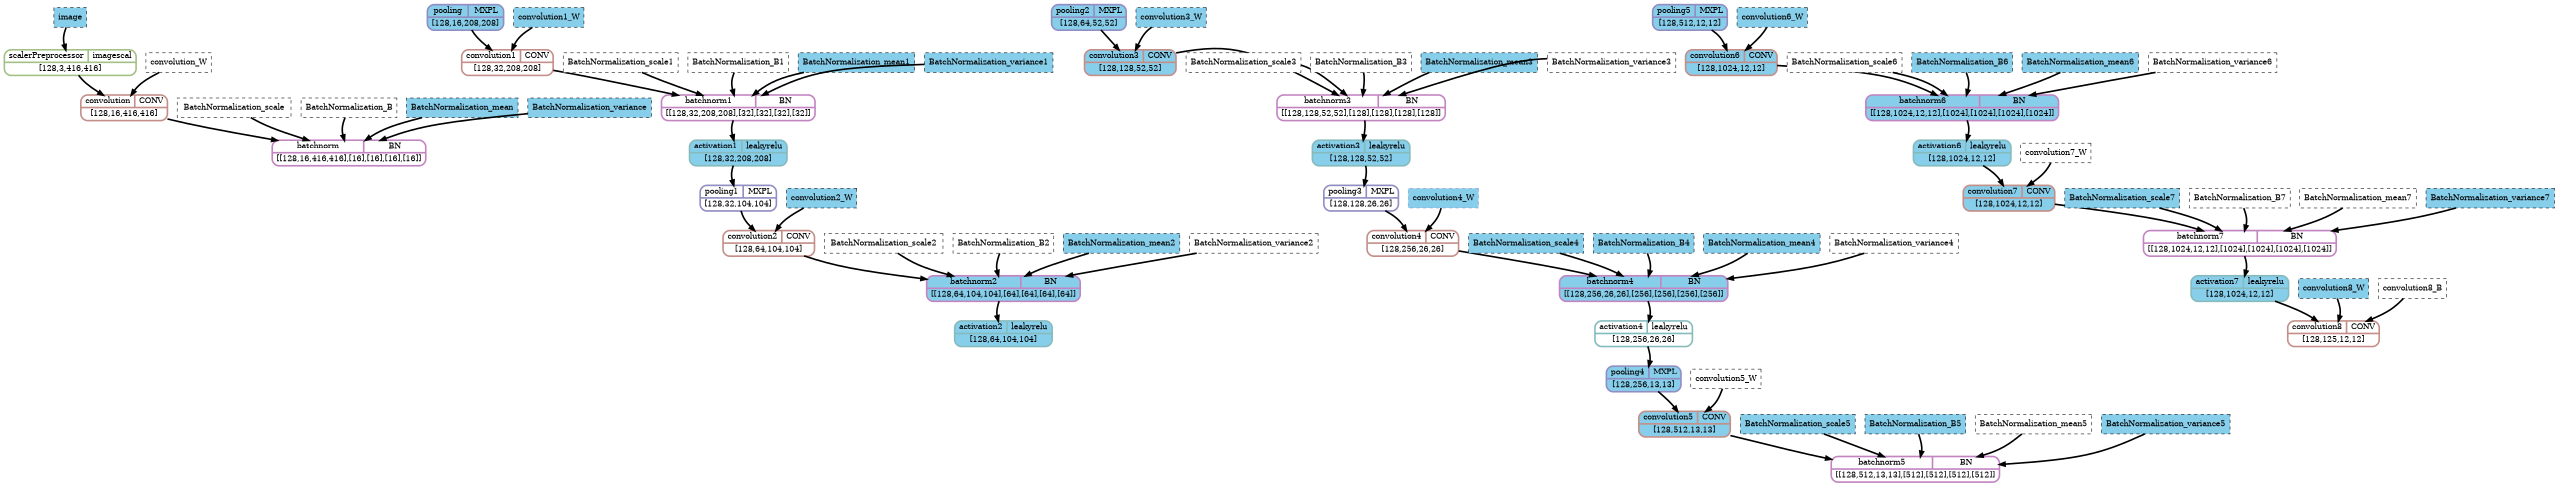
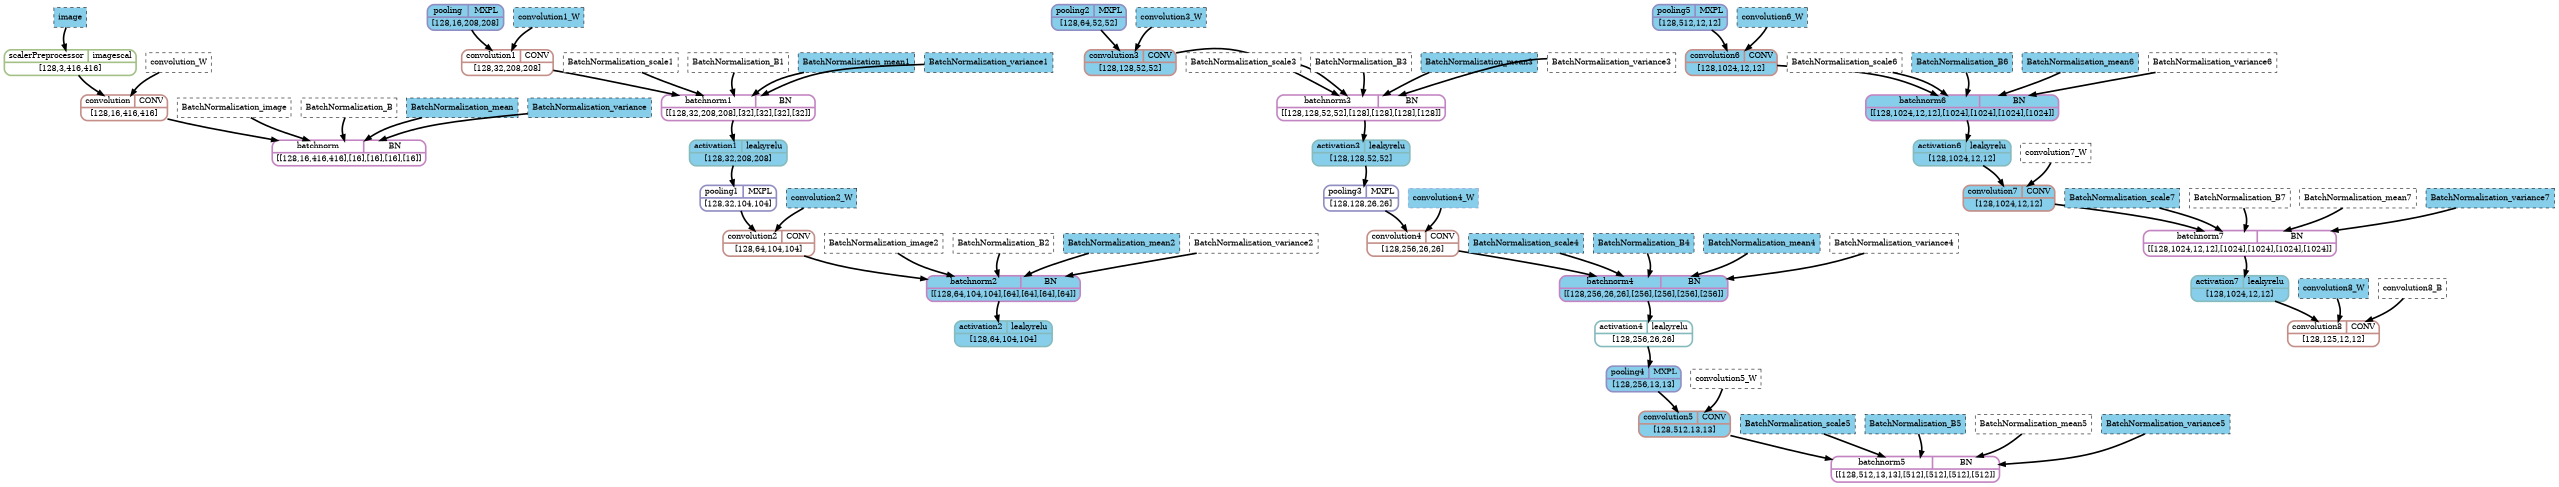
(234, 108) -> (234, 108)
(884, 243) -> (884, 243)
